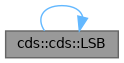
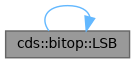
(62, 44) -> (68, 44)
